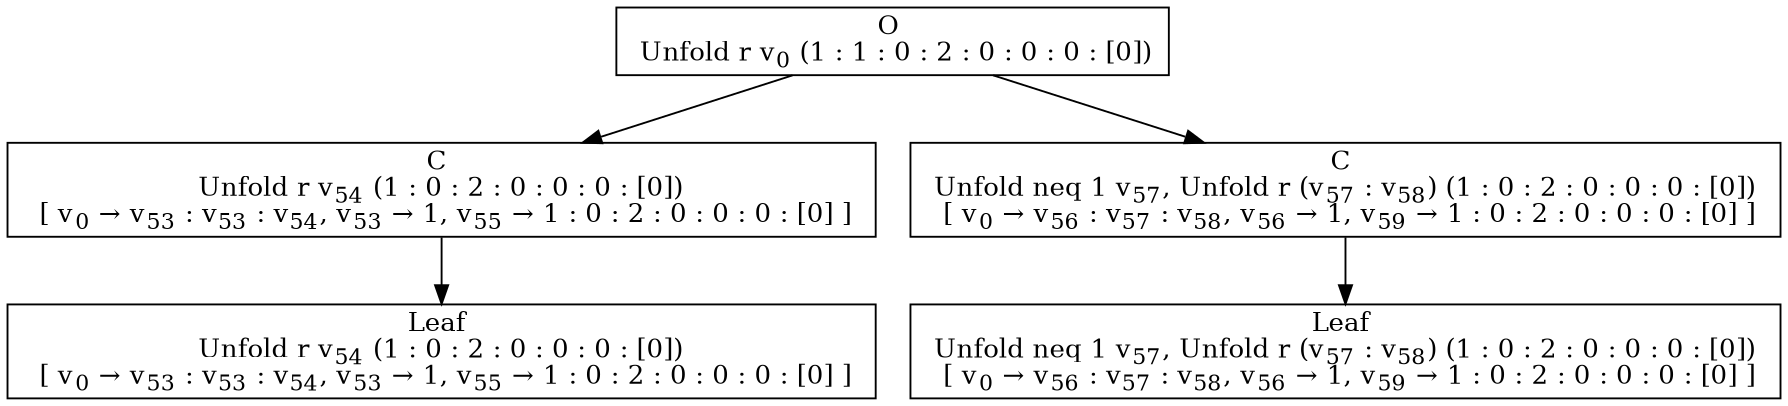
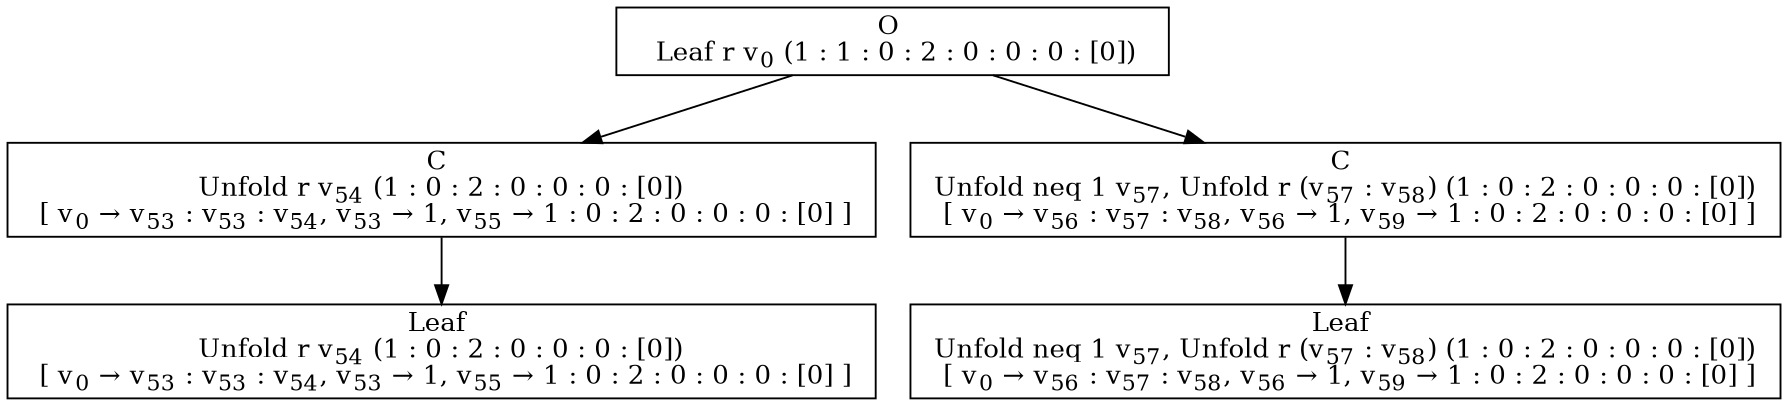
(704, 53) -> (704, 53)
